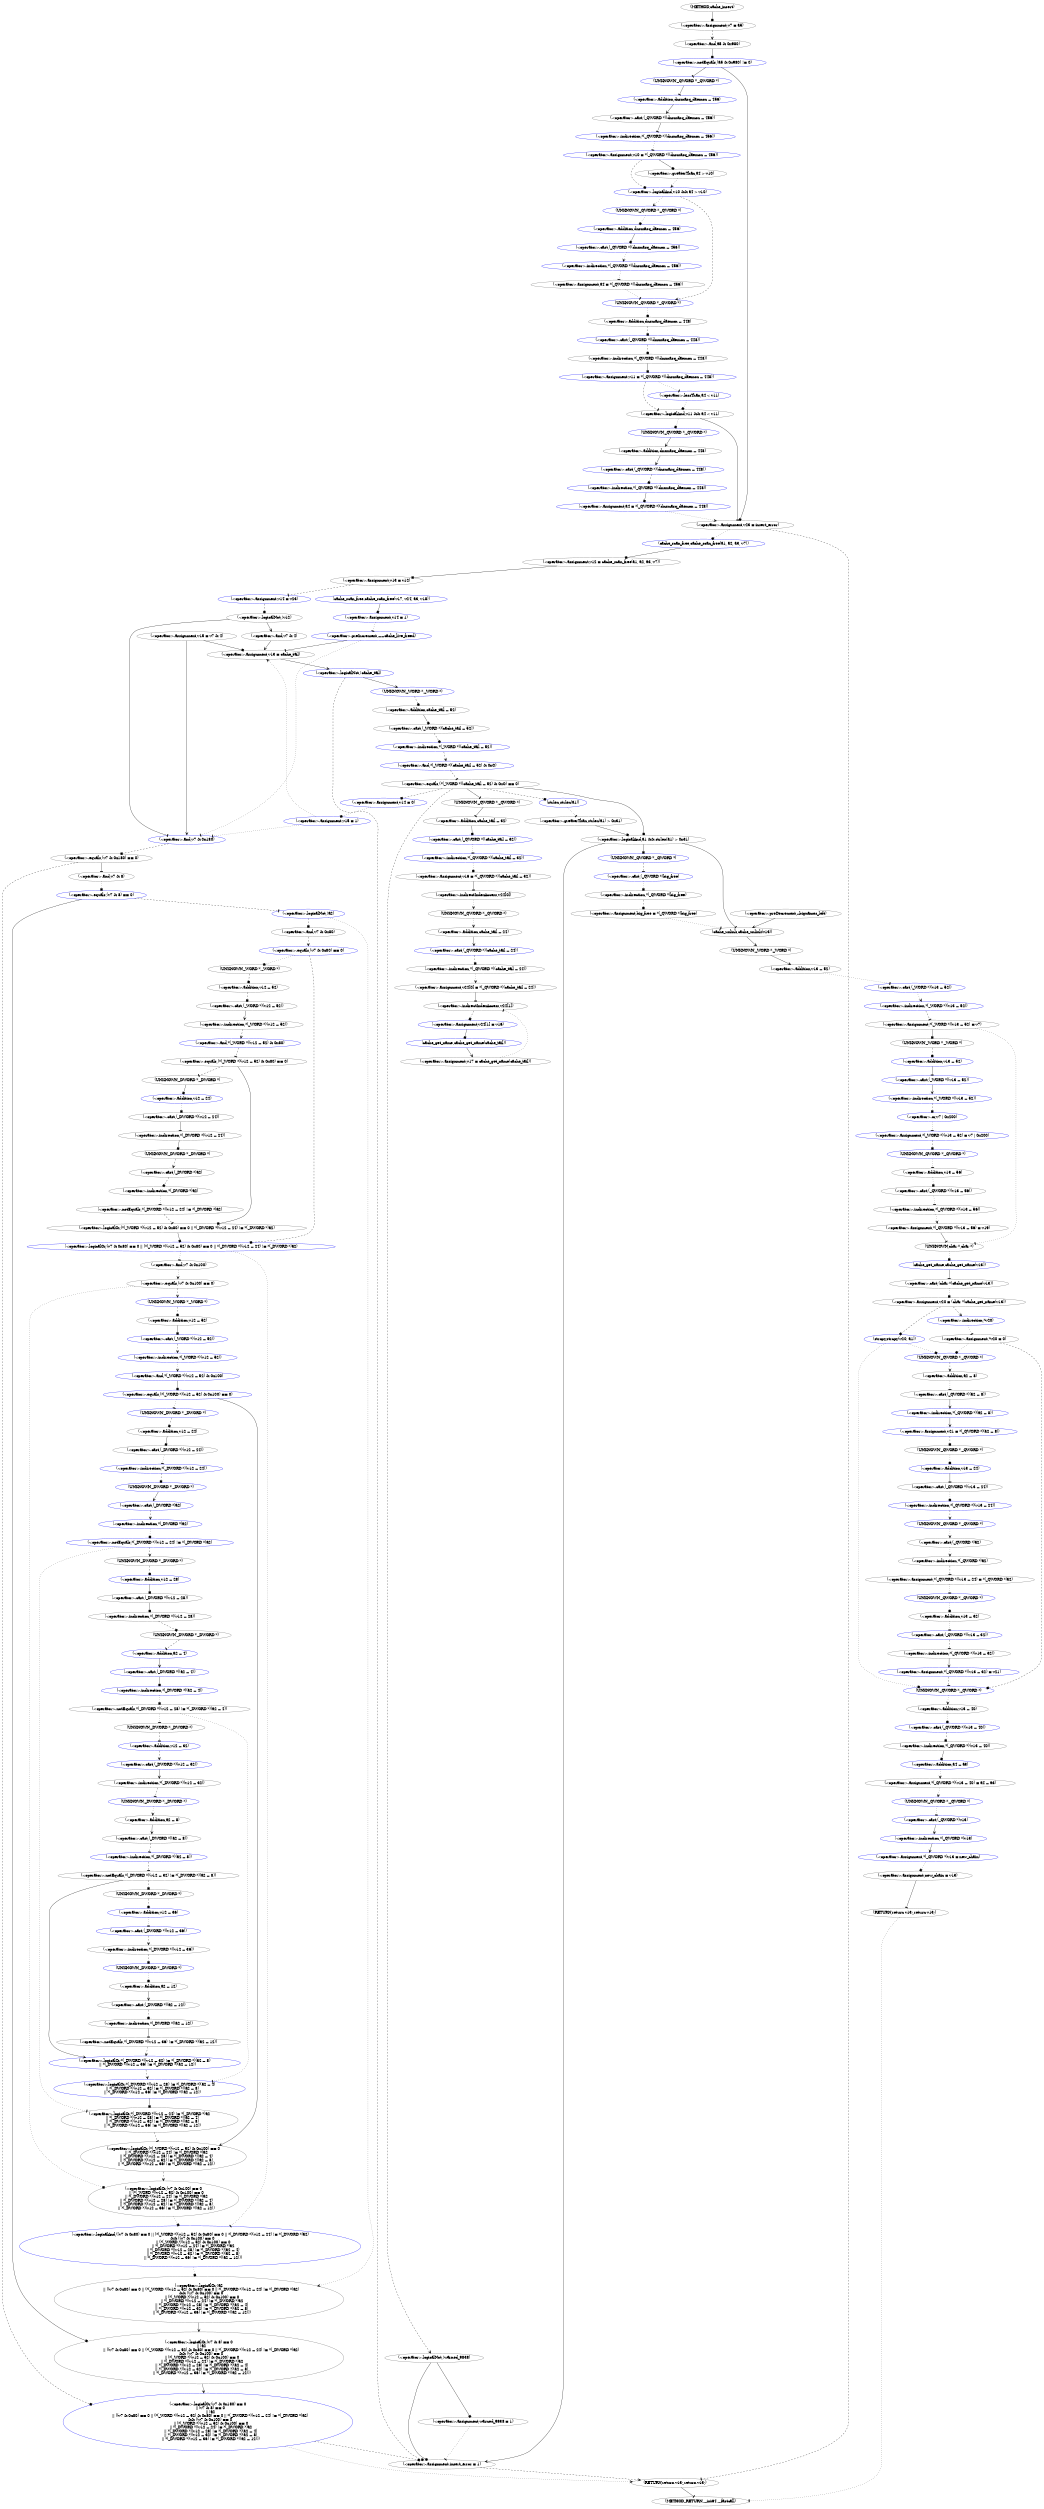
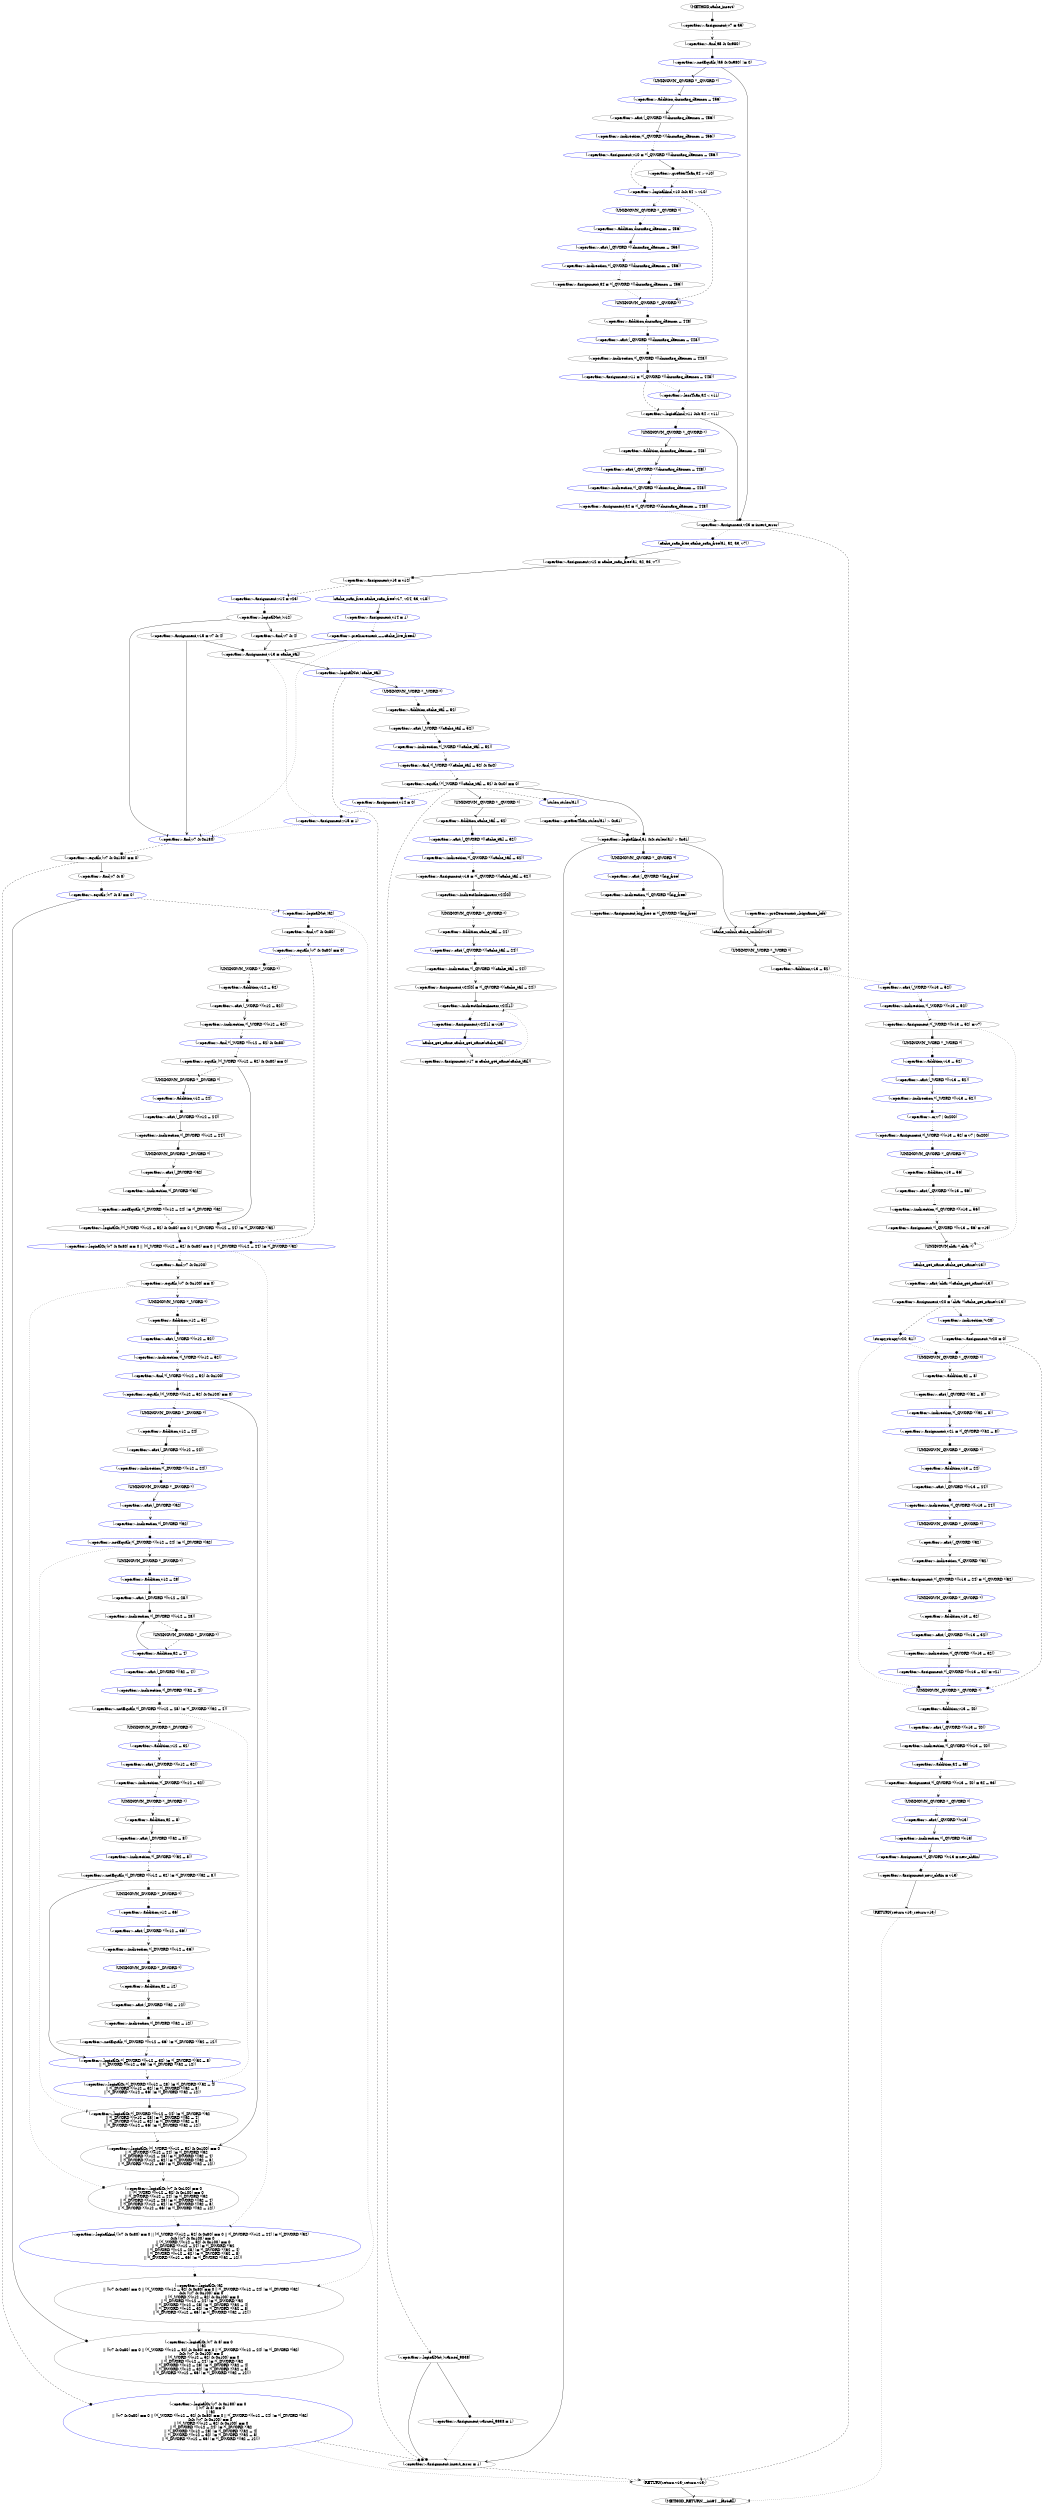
(160, 1662) -> (137, 1638)
